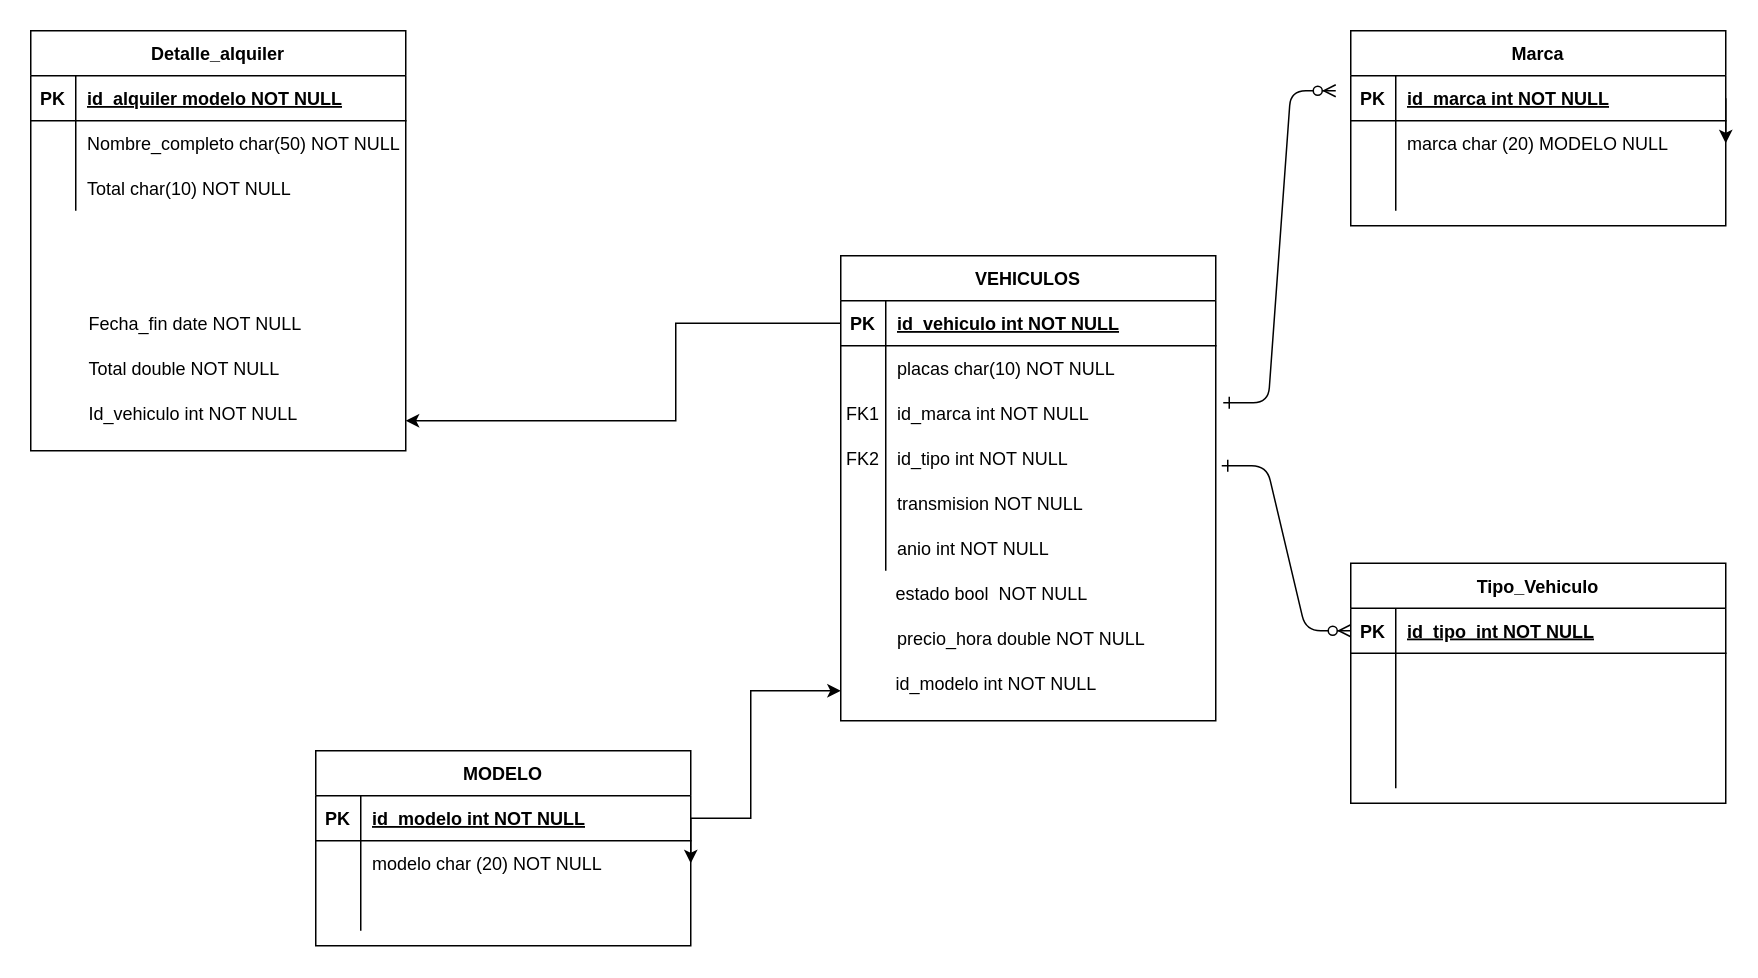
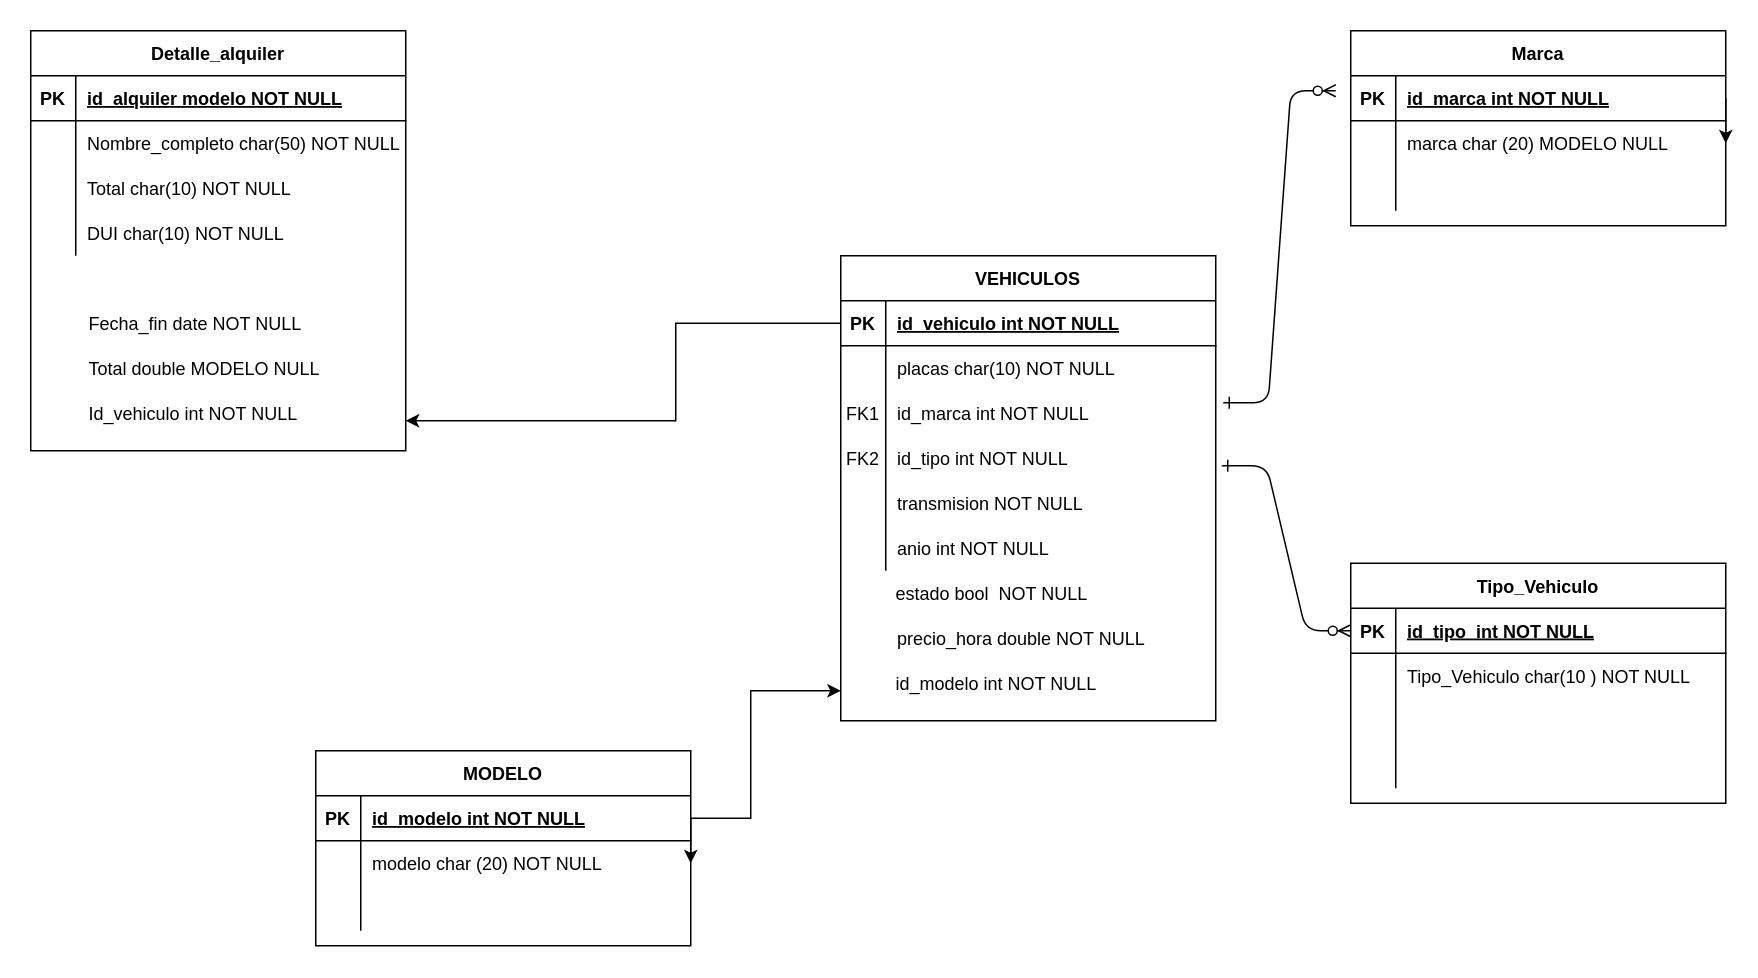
none -> (241, 233)
(183, 369) -> (198, 369)
none -> (1561, 676)
